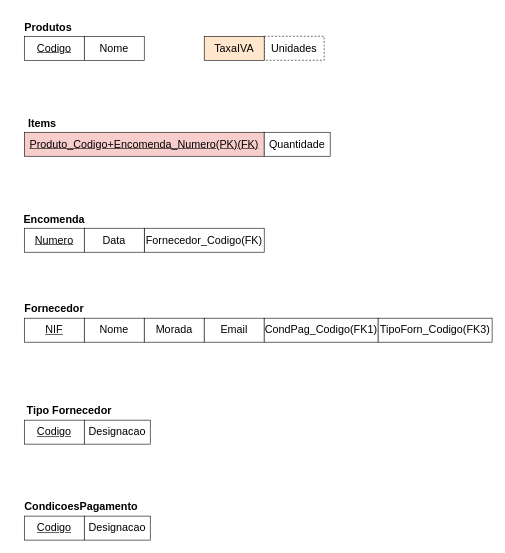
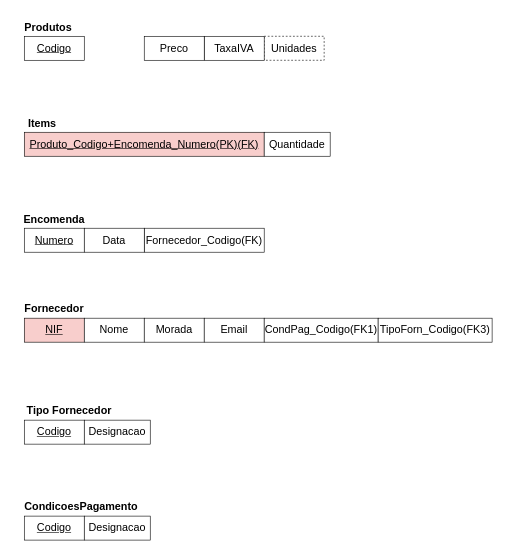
(114, 48) -> none
none -> (174, 48)
(234, 48) -> (234, 48)
(54, 330) -> (54, 330)
